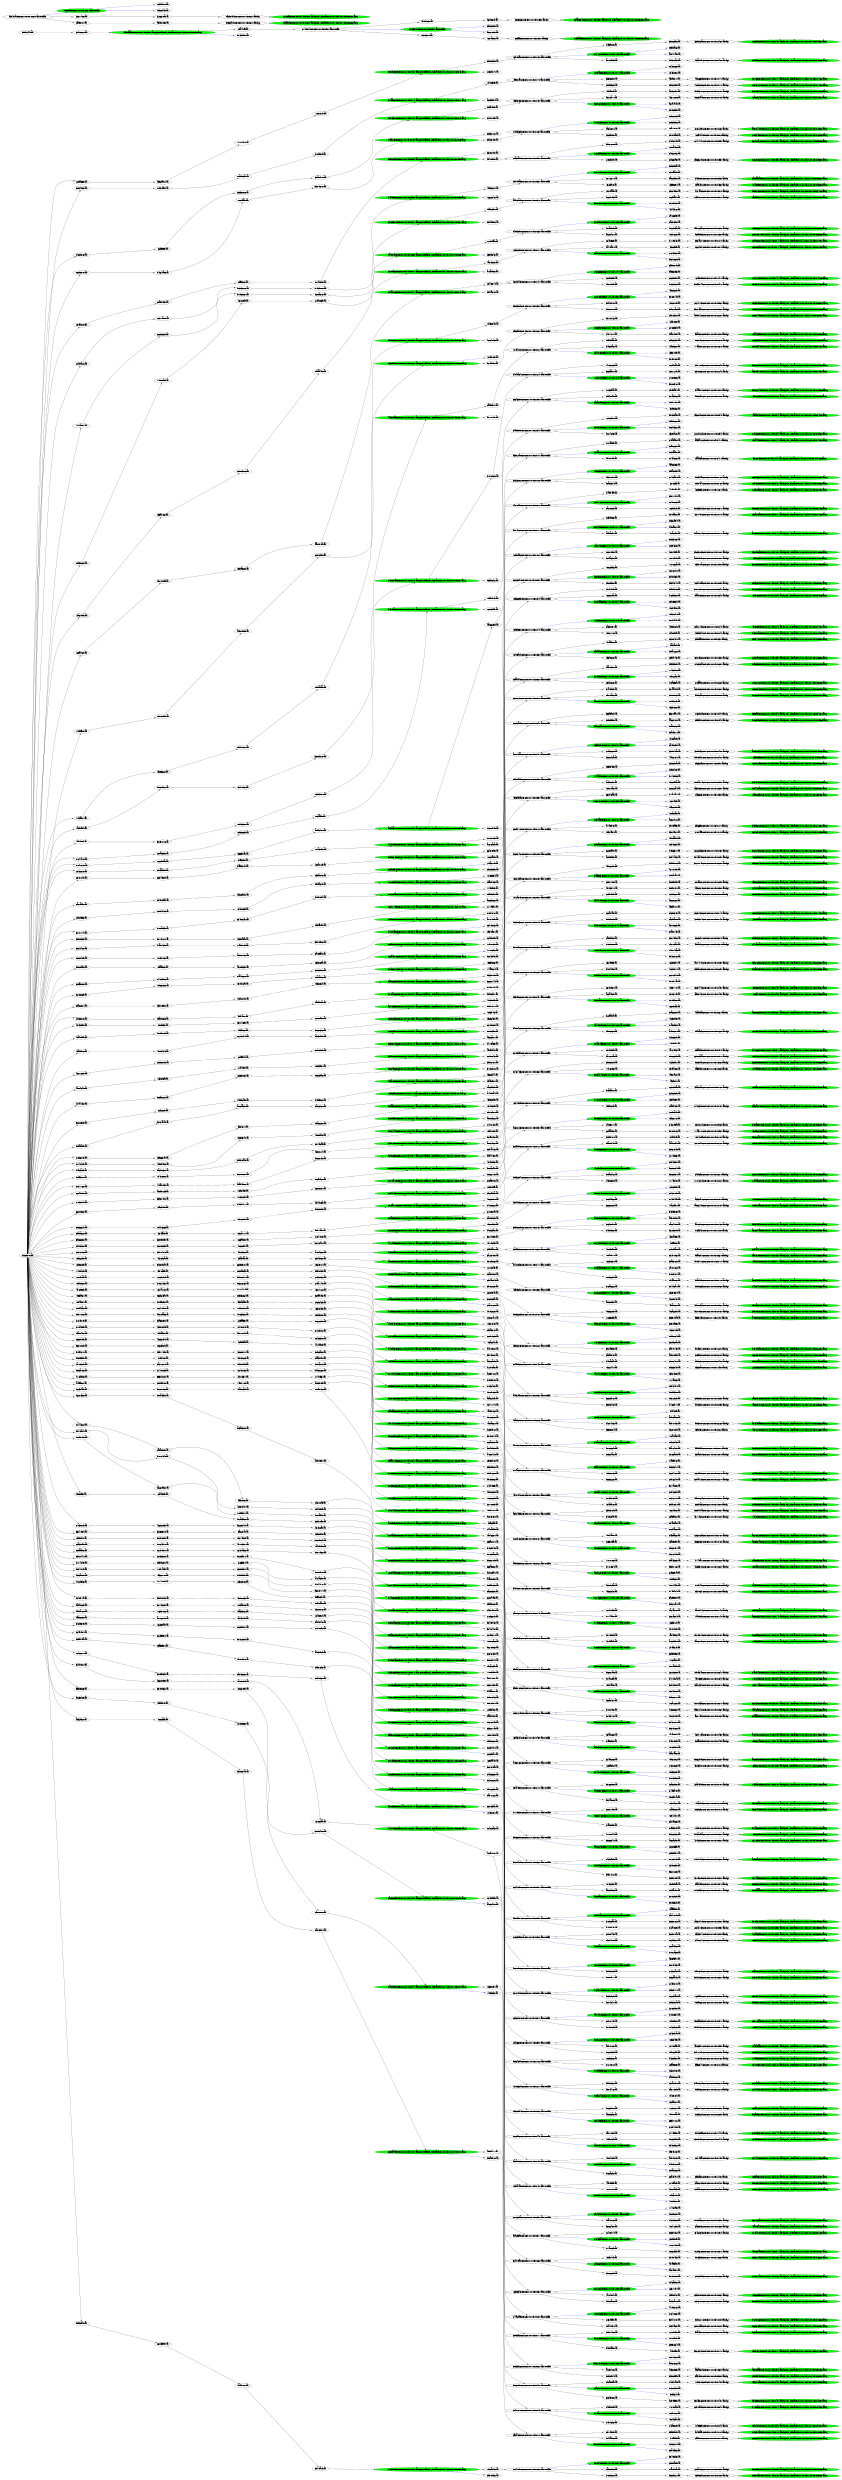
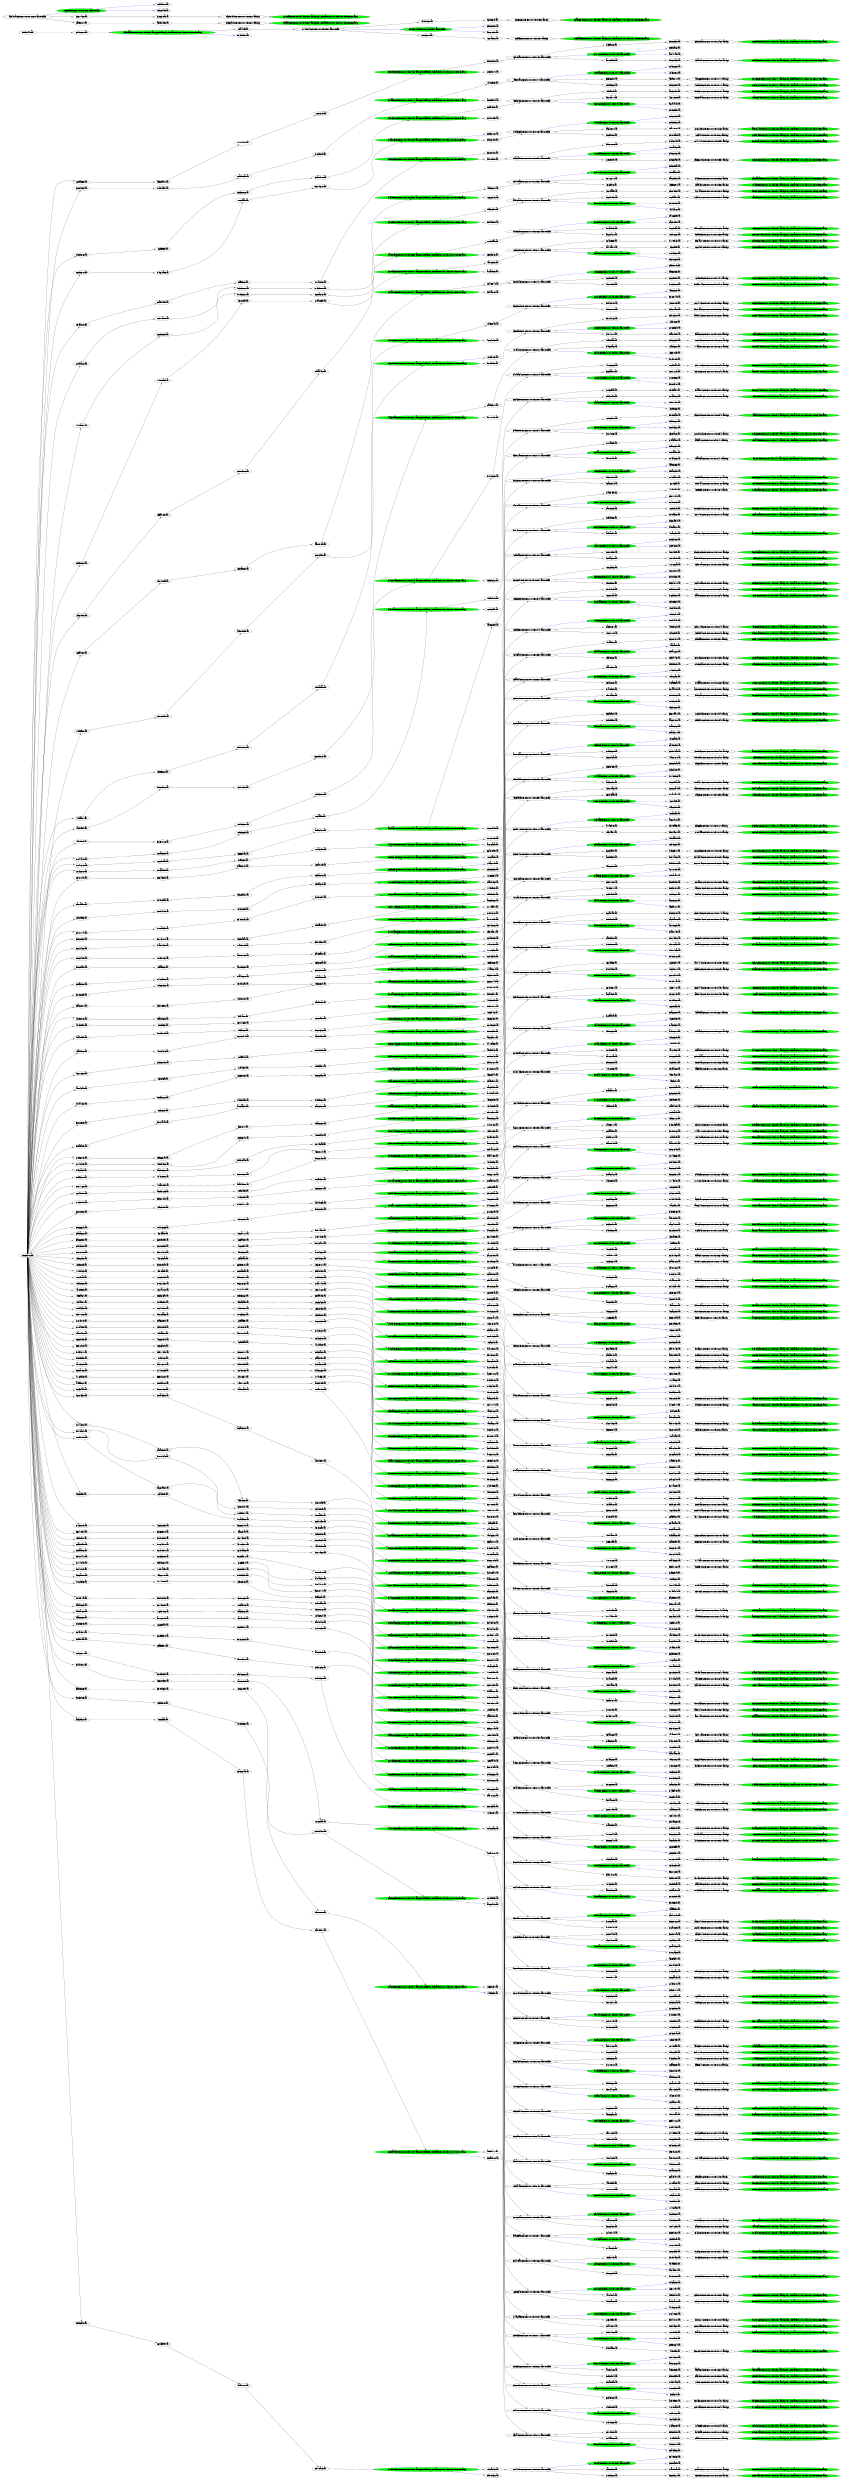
(281, 980) -> (281, 984)
